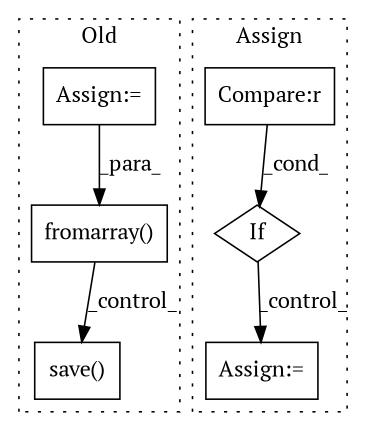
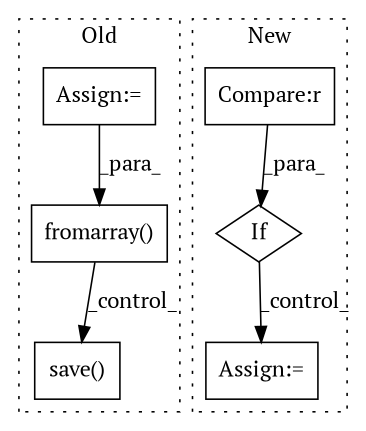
(270, 37) -> (270, 37)
(297, 165) -> (295, 165)
